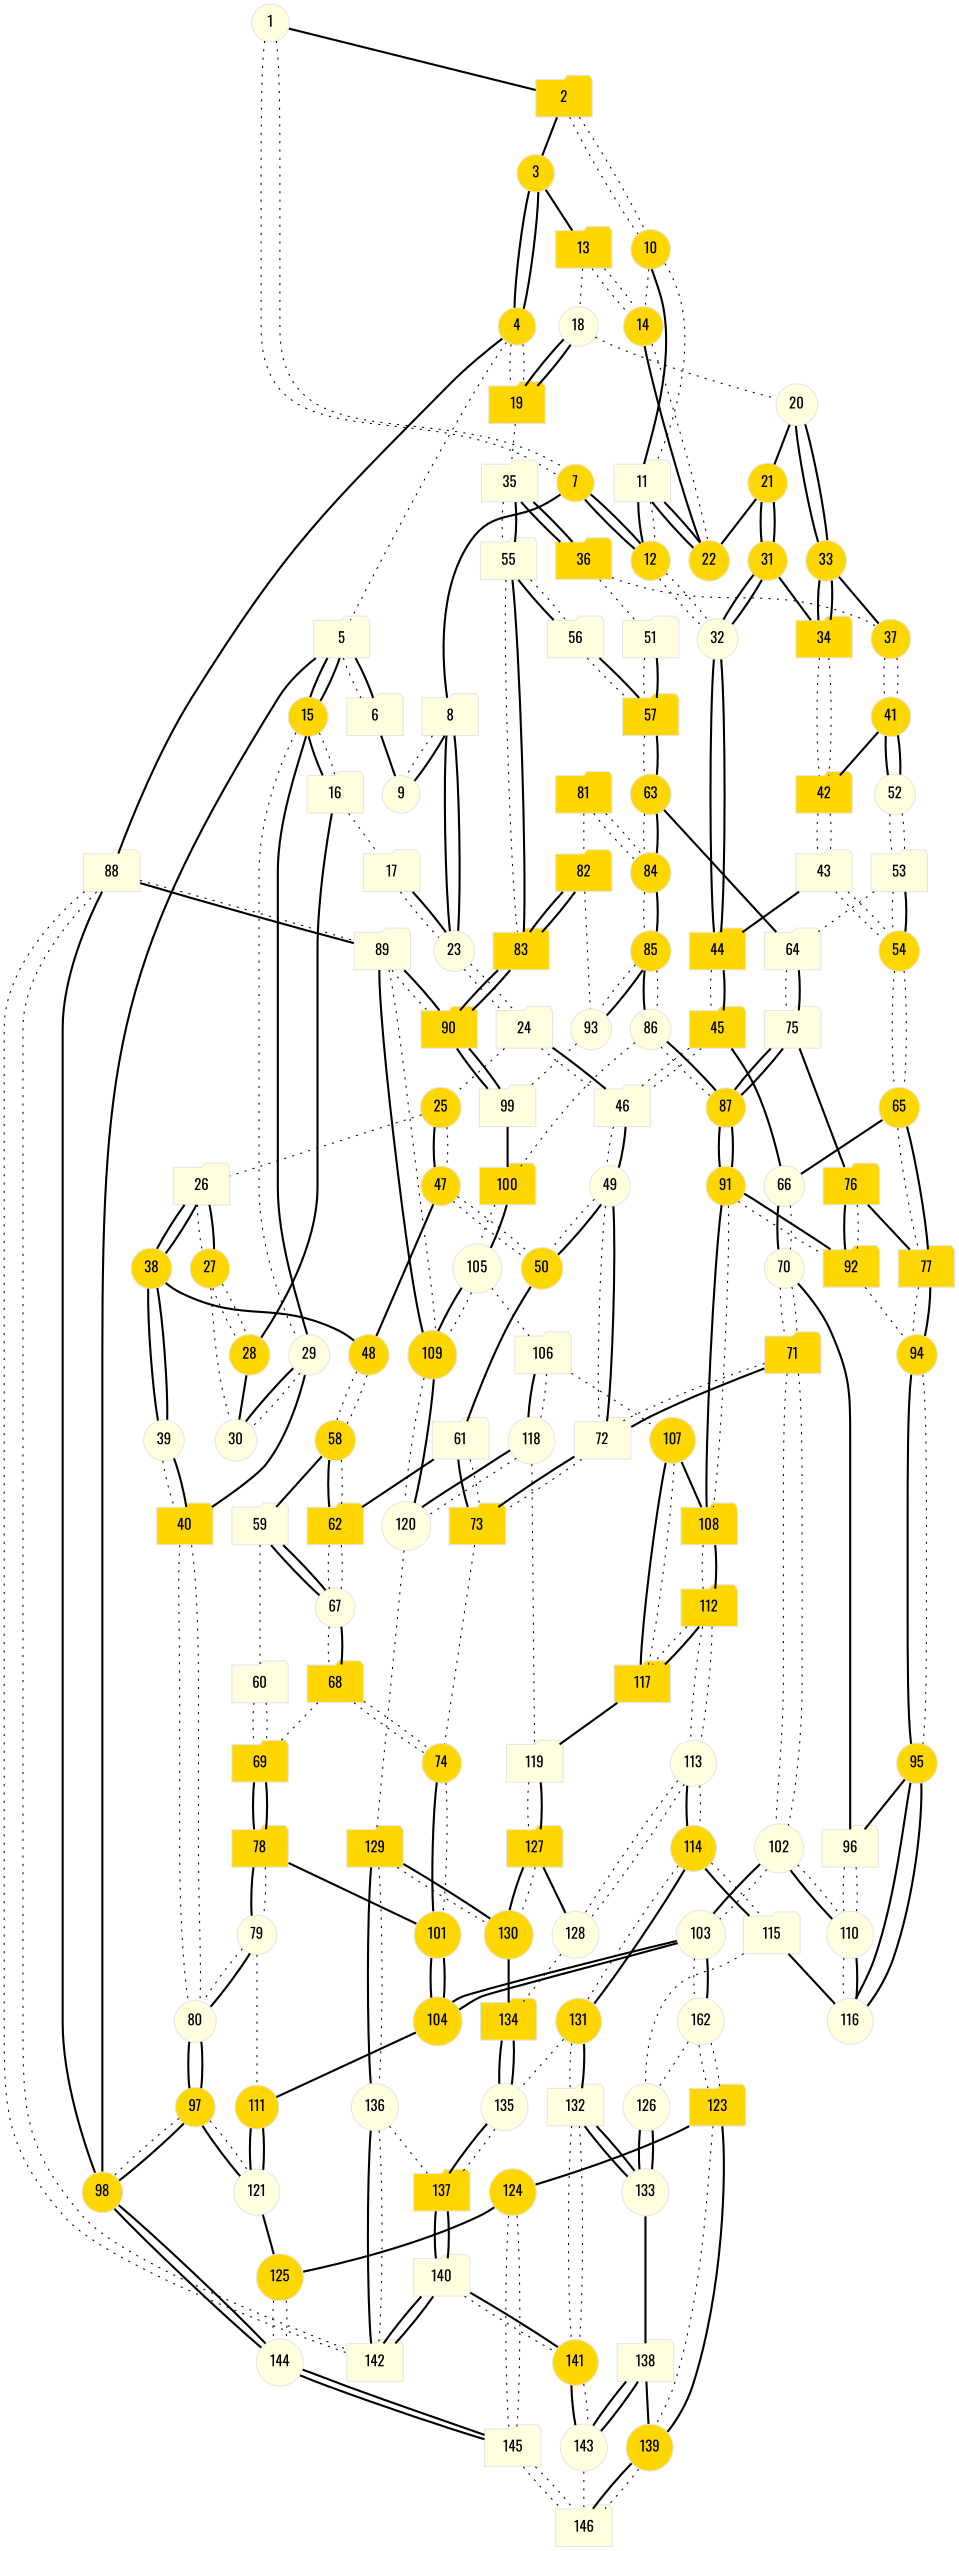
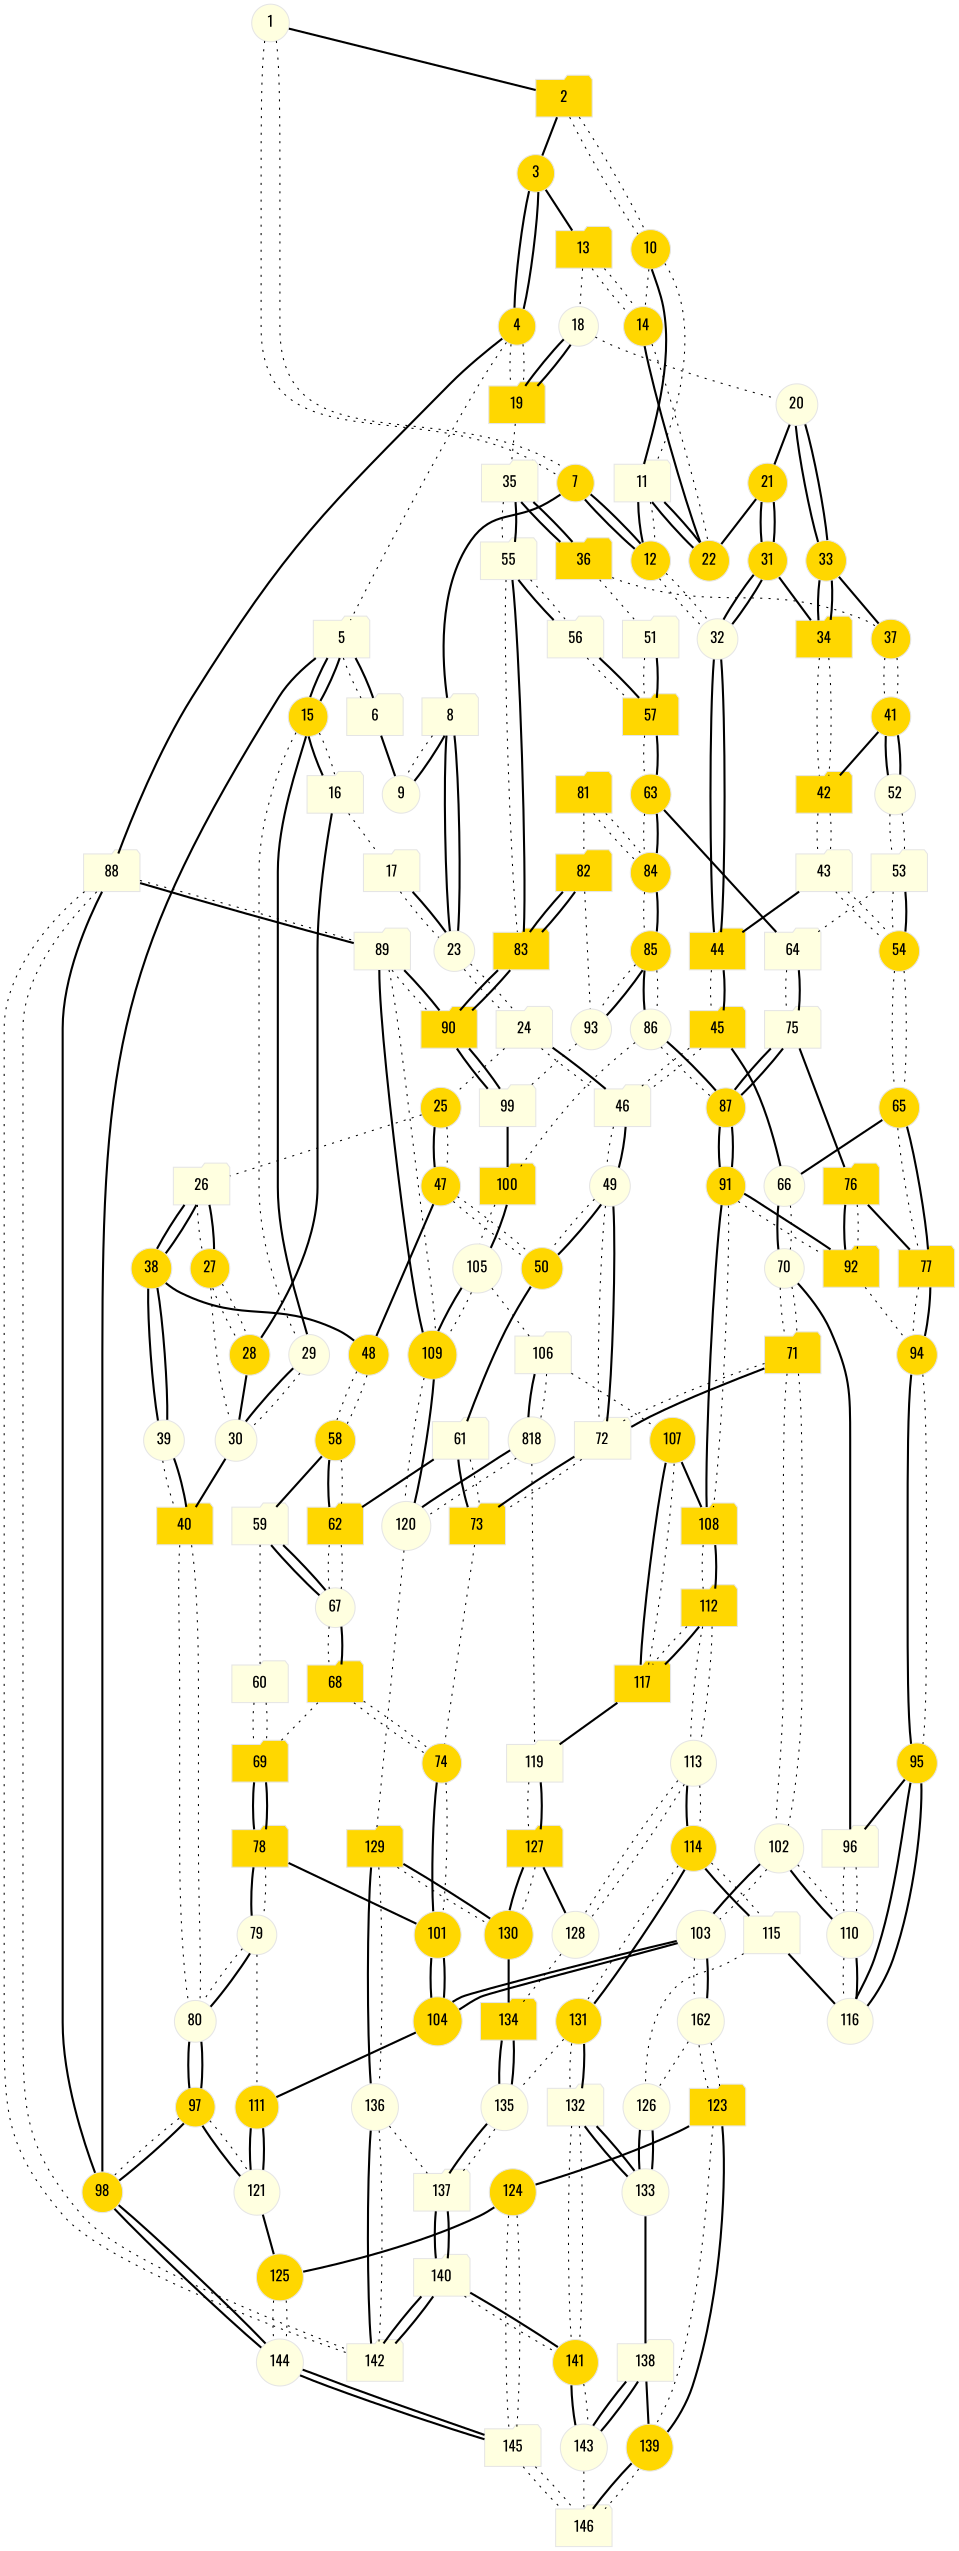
(532, 1440) -> (532, 1440)
(274, 1452) -> (211, 1483)
(442, 2192) -> (442, 2192)
